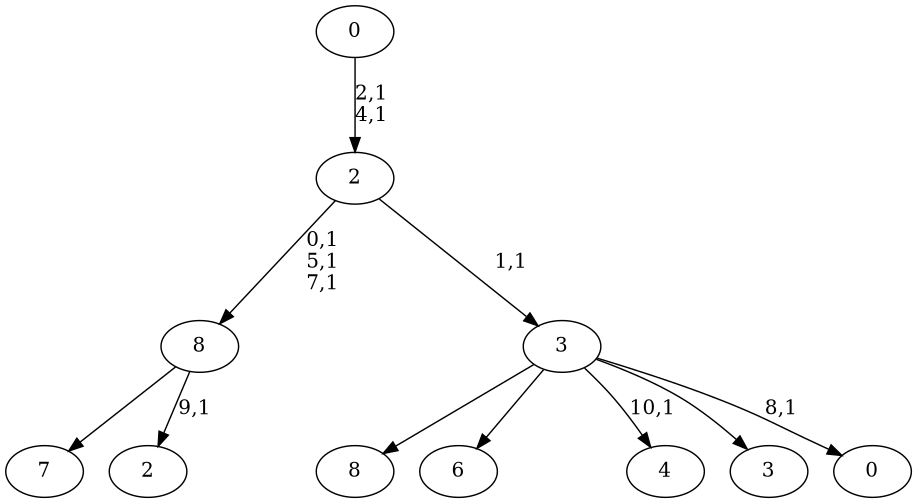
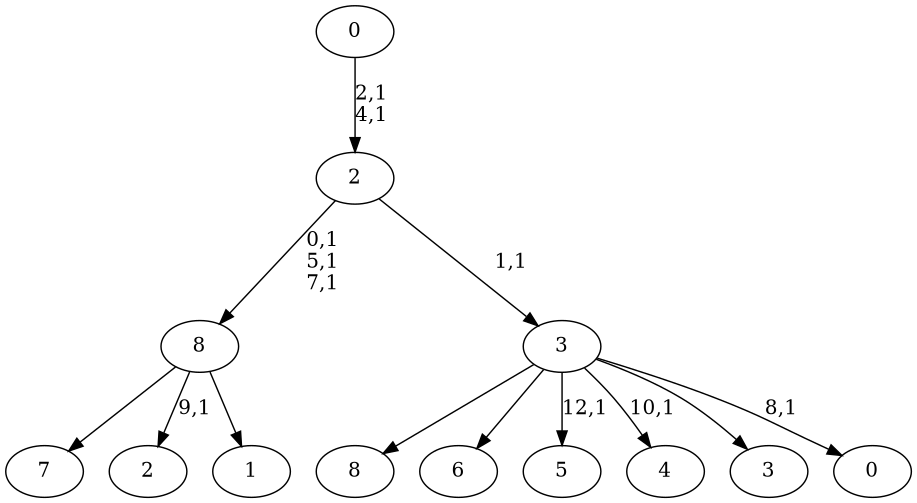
none -> (252, 472)
none -> (562, 472)
